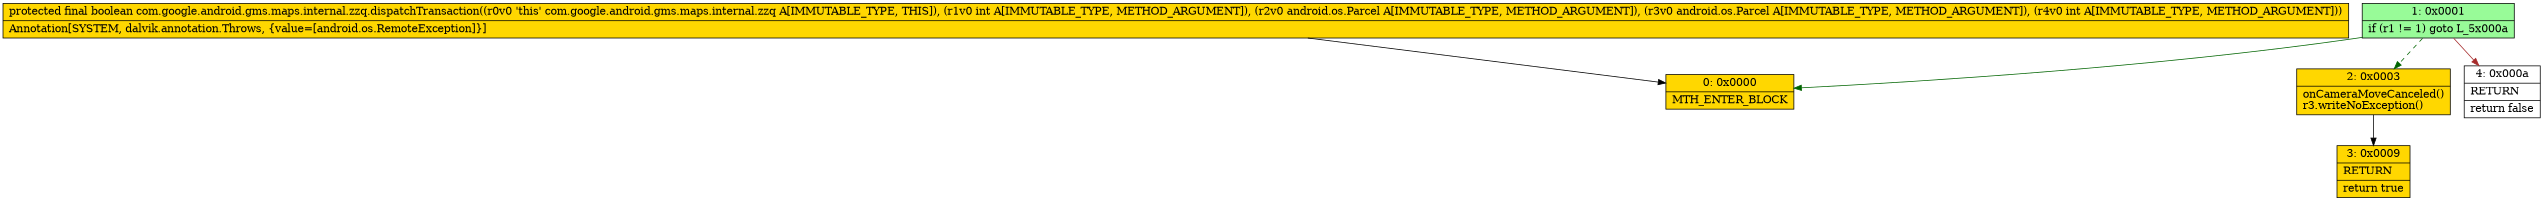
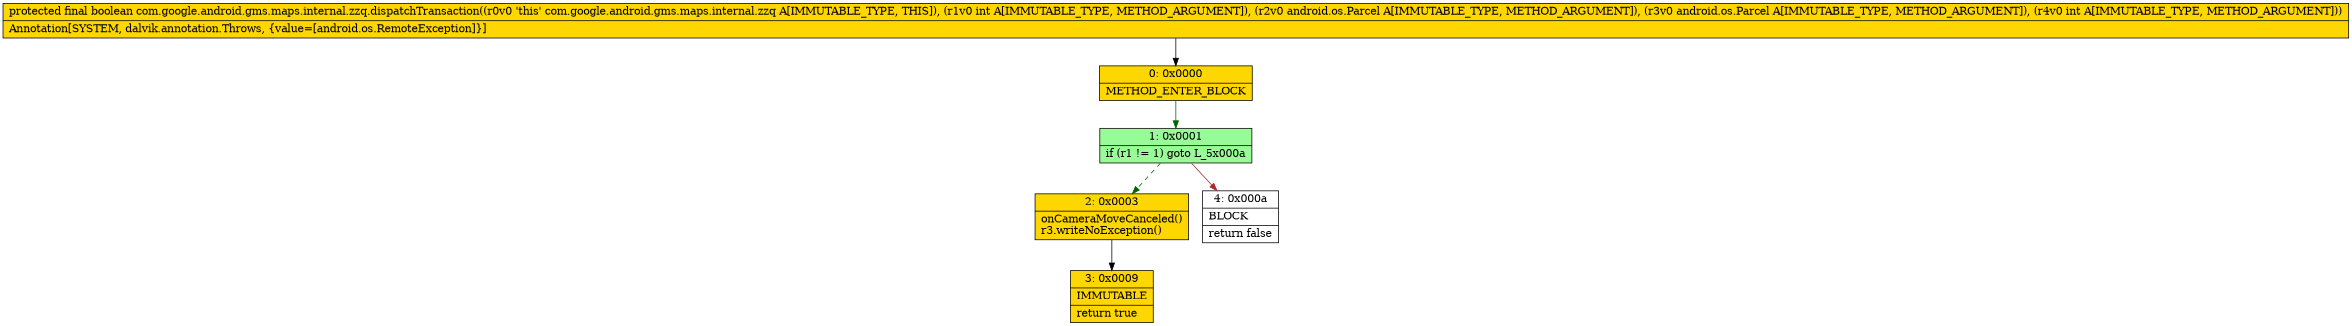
(2082, 69) -> (1176, 111)
(2495, 91) -> (1228, 216)
(1730, 100) -> (1176, 91)
(2367, 171) -> (1112, 296)
